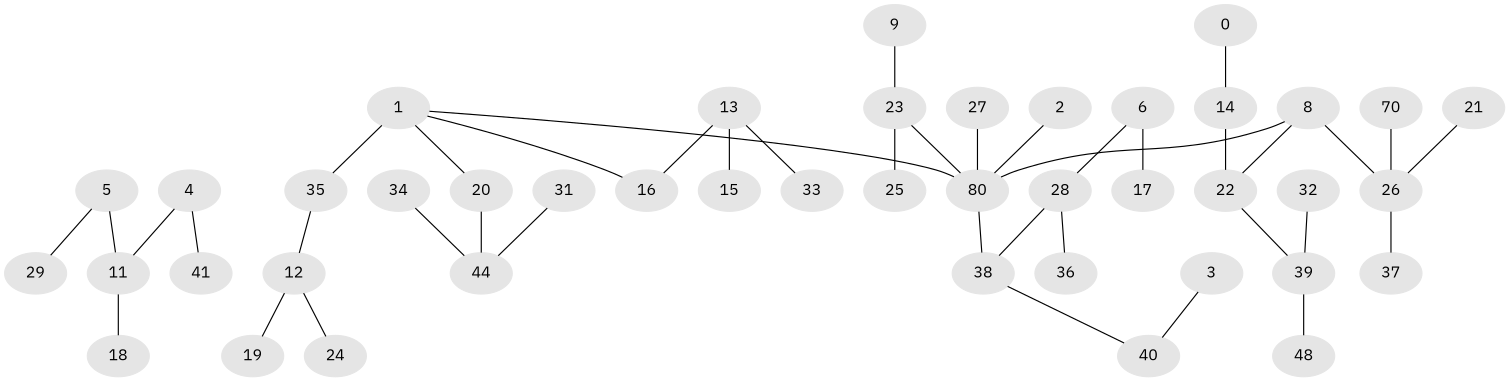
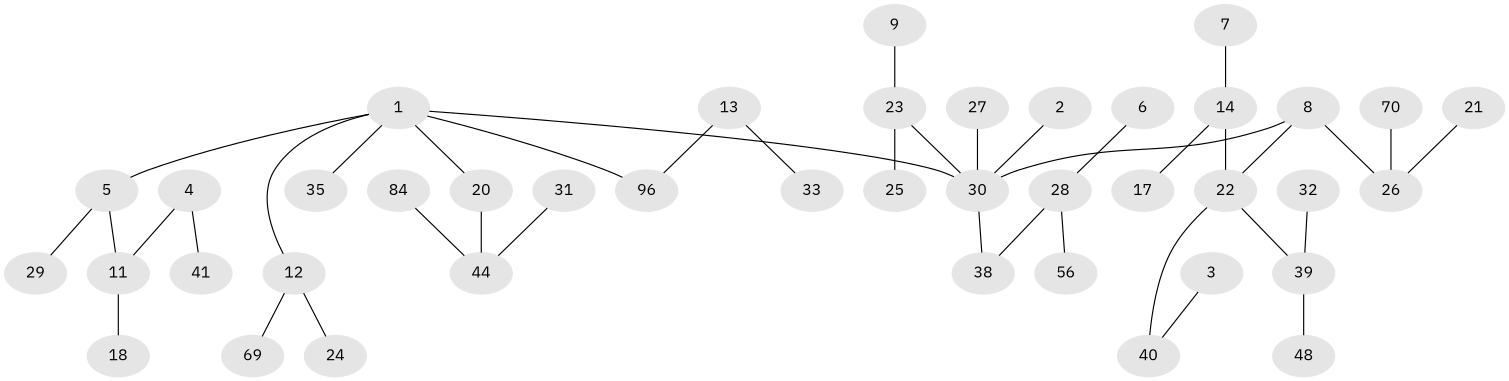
(1226, 25) -> (1226, 25)
none -> (248, 141)
(1143, 142) -> (1179, 154)
(399, 191) -> (399, 191)
(647, 191) -> (647, 191)
(729, 191) -> none
(977, 191) -> (977, 191)
(305, 232) -> (282, 160)
(1066, 273) -> (1066, 273)
(1391, 273) -> none
(1066, 315) -> (1165, 265)
(253, 356) -> (253, 356)
